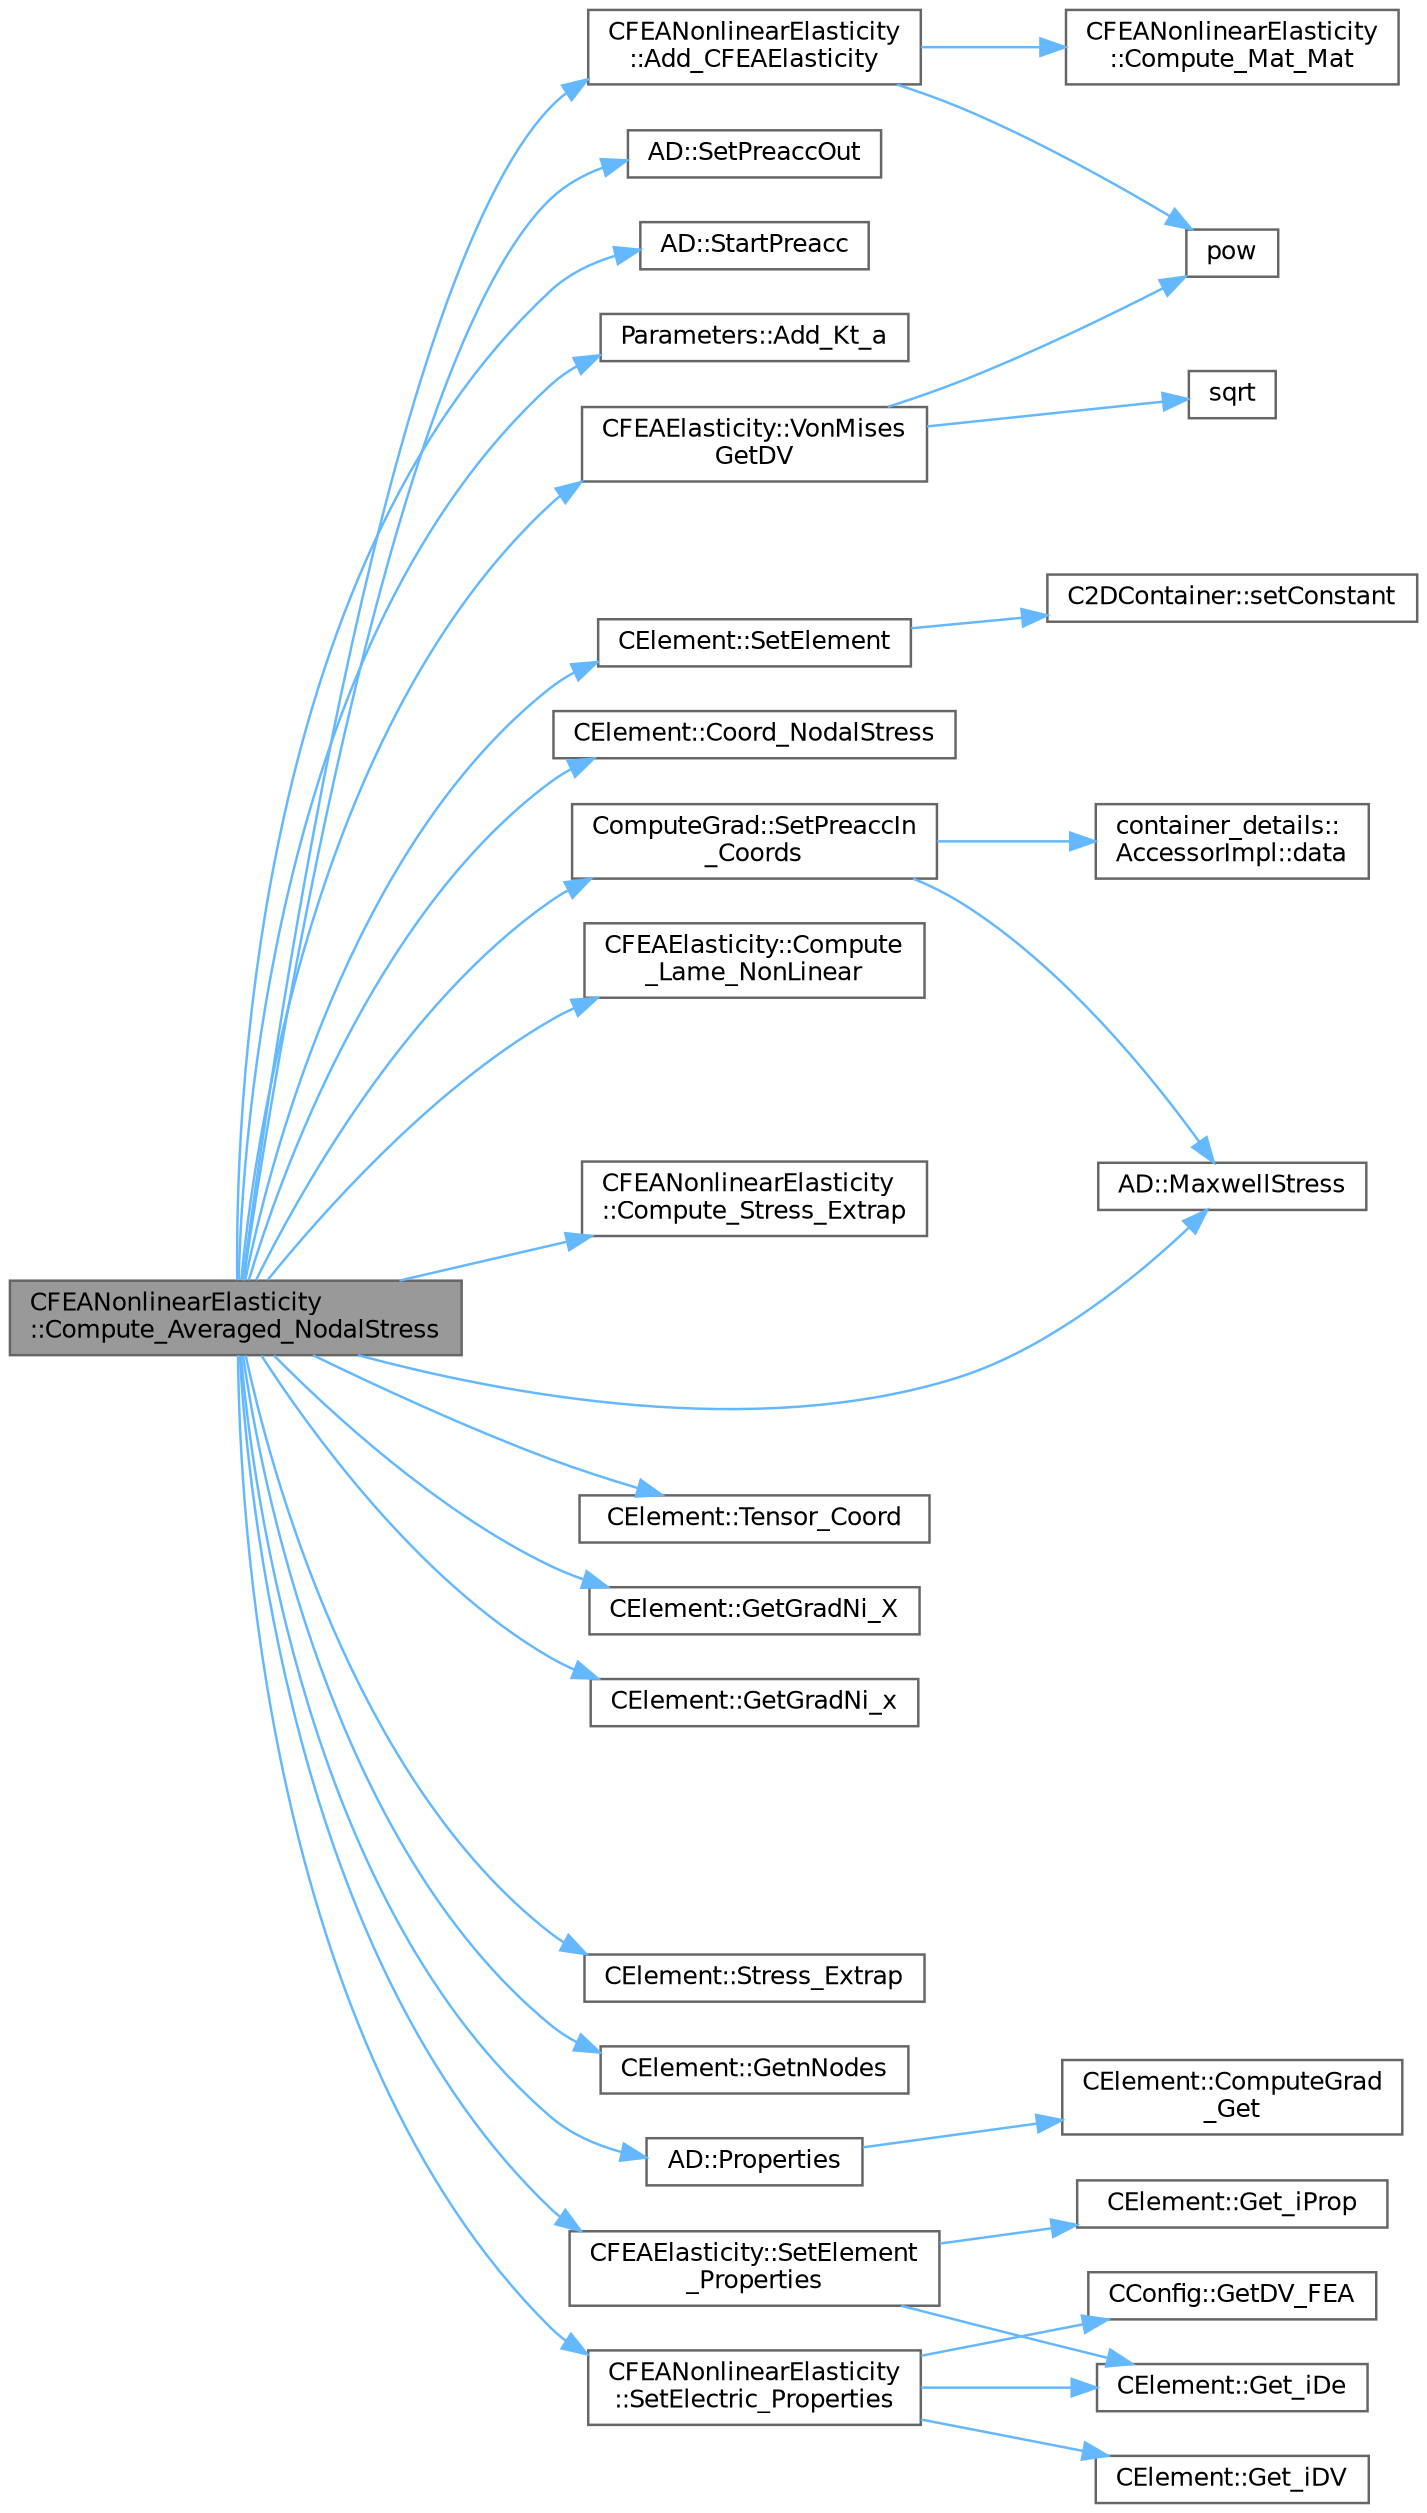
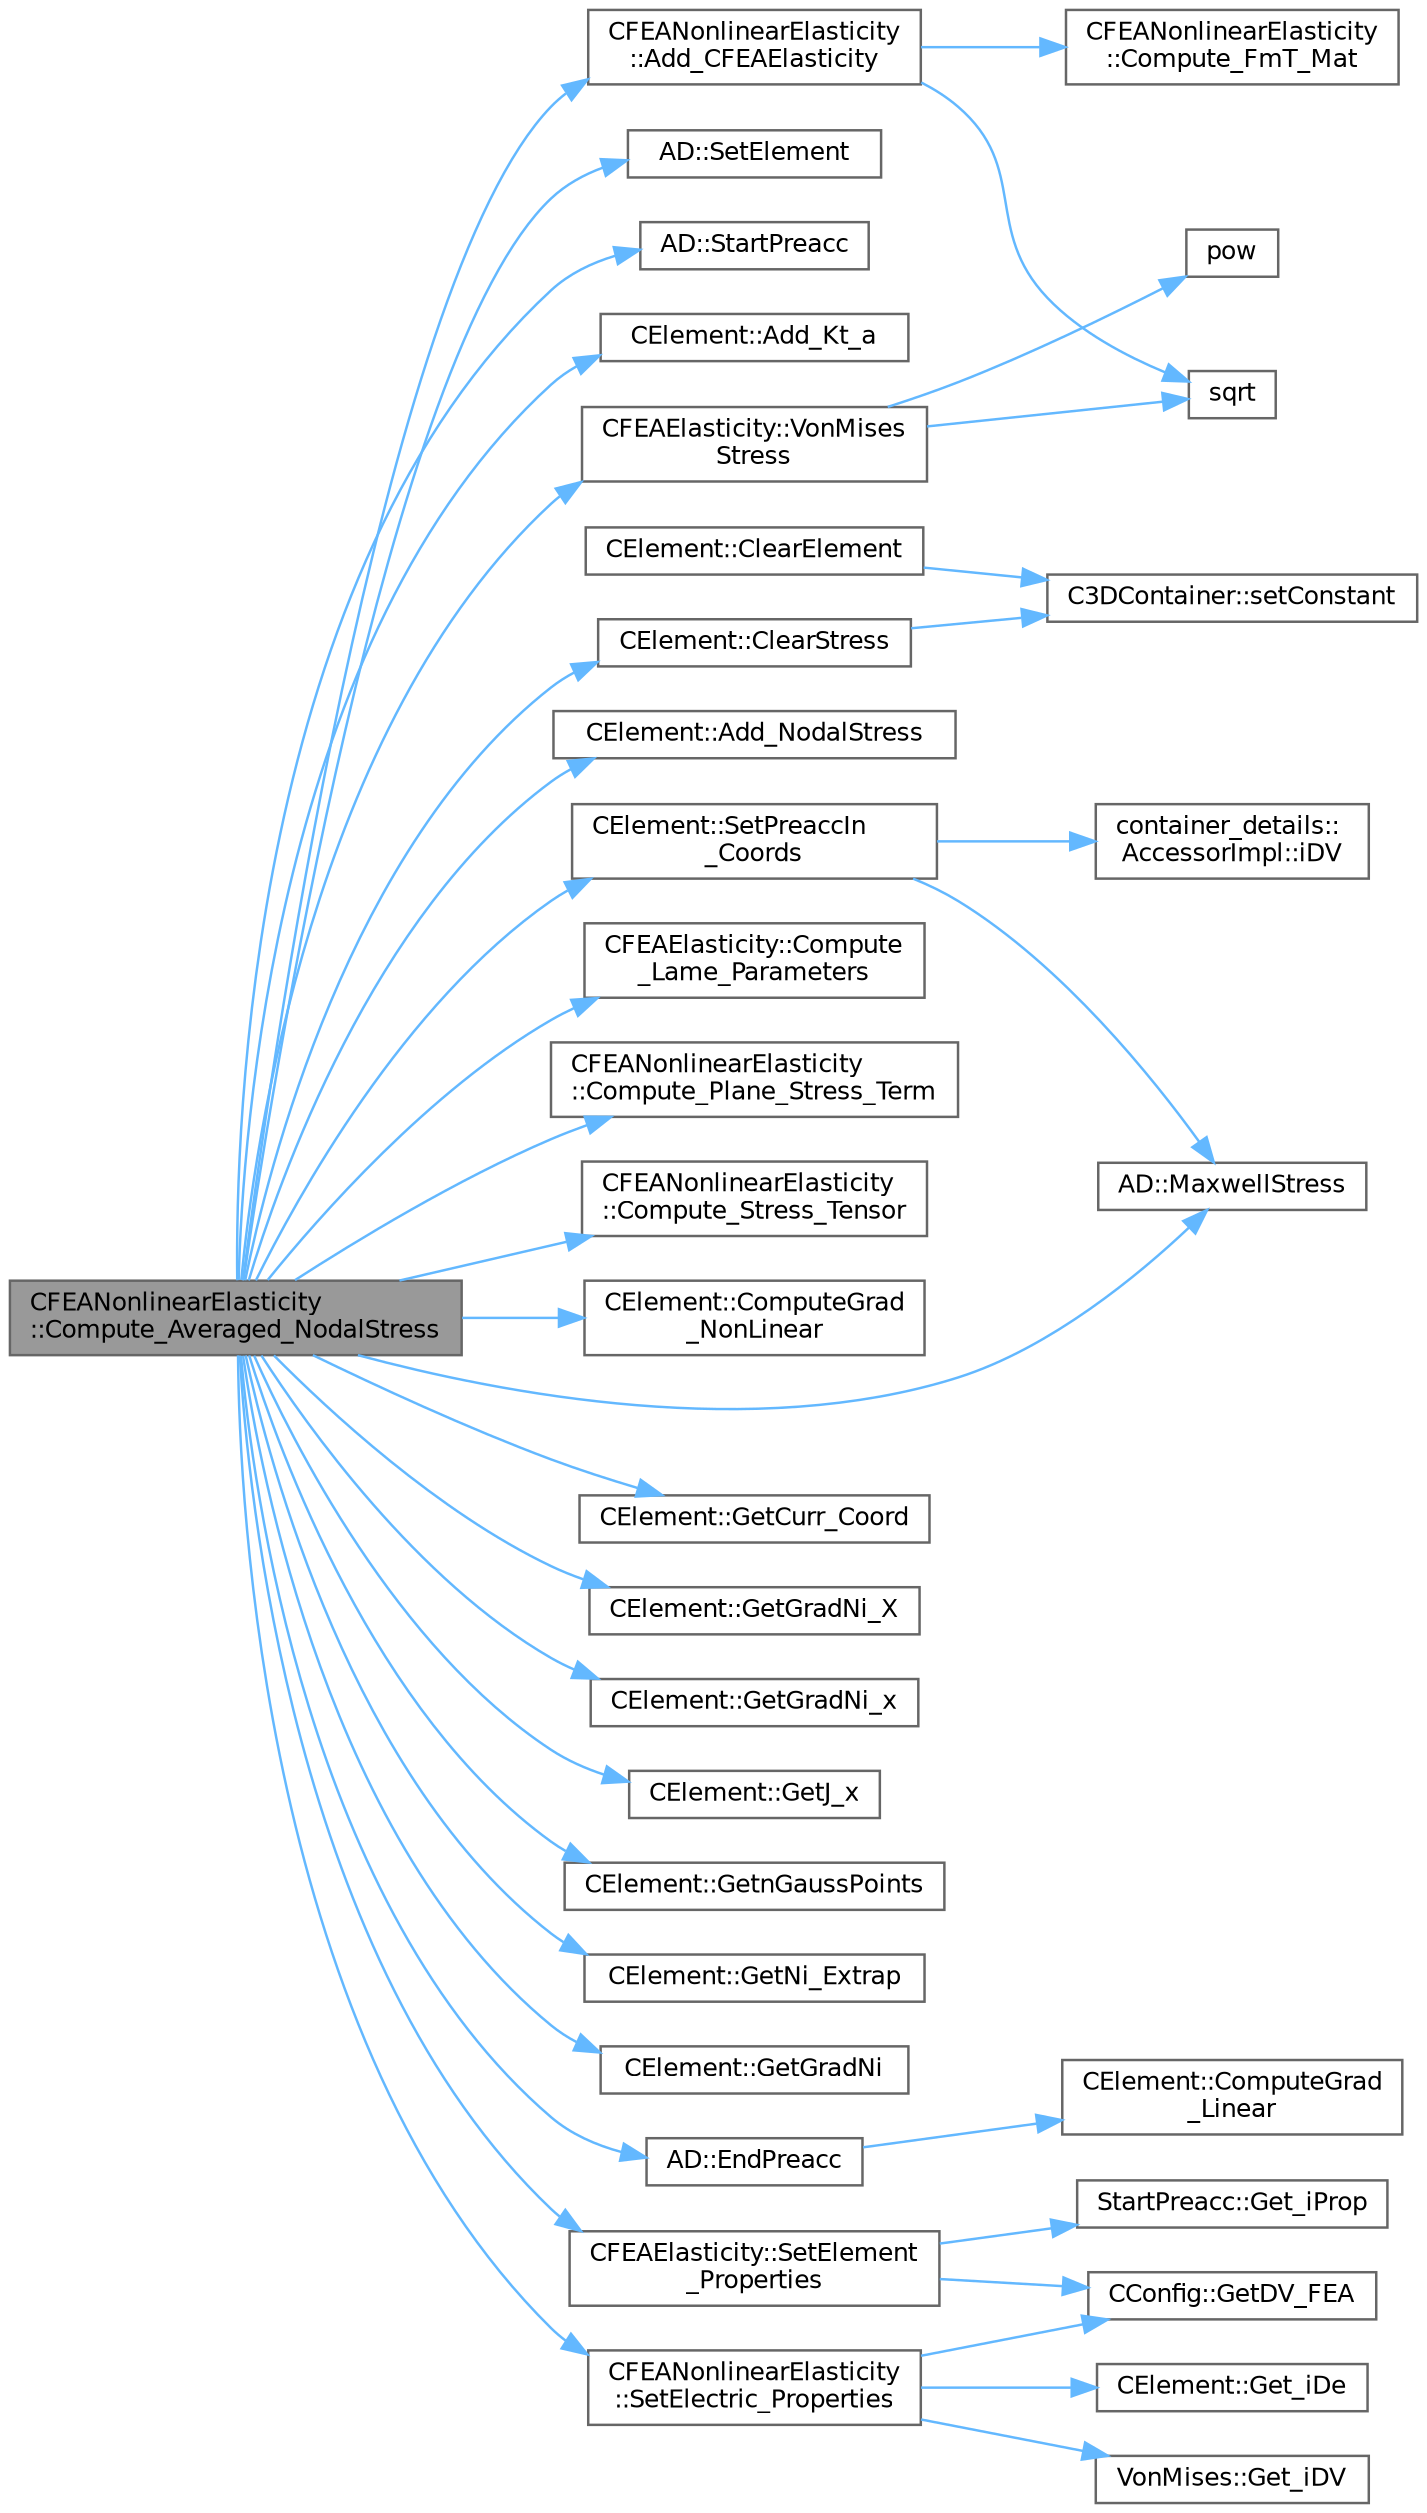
(1232, 47) -> (1232, 47)
(1037, 143) -> (1016, 248)
(755, 154) -> (755, 154)
(755, 338) -> (755, 338)
(755, 444) -> (755, 444)
none -> (755, 551)
(1232, 598) -> (1232, 598)
(755, 643) -> (755, 643)
(755, 735) -> (755, 735)
(755, 841) -> (755, 841)
(1232, 841) -> (1232, 841)
(755, 961) -> (755, 961)
none -> (755, 1080)
(755, 1199) -> (755, 1199)
none -> (755, 1318)
(755, 1519) -> (755, 1519)
none -> (755, 1794)
none -> (755, 1886)
(755, 1978) -> (755, 1978)
(755, 2070) -> (755, 2070)
(1232, 2097) -> (1232, 2097)
(755, 2162) -> (755, 2162)
(1232, 2204) -> (1232, 2204)
(984, 2327) -> (1001, 2283)
(1232, 2479) -> (1232, 2479)
